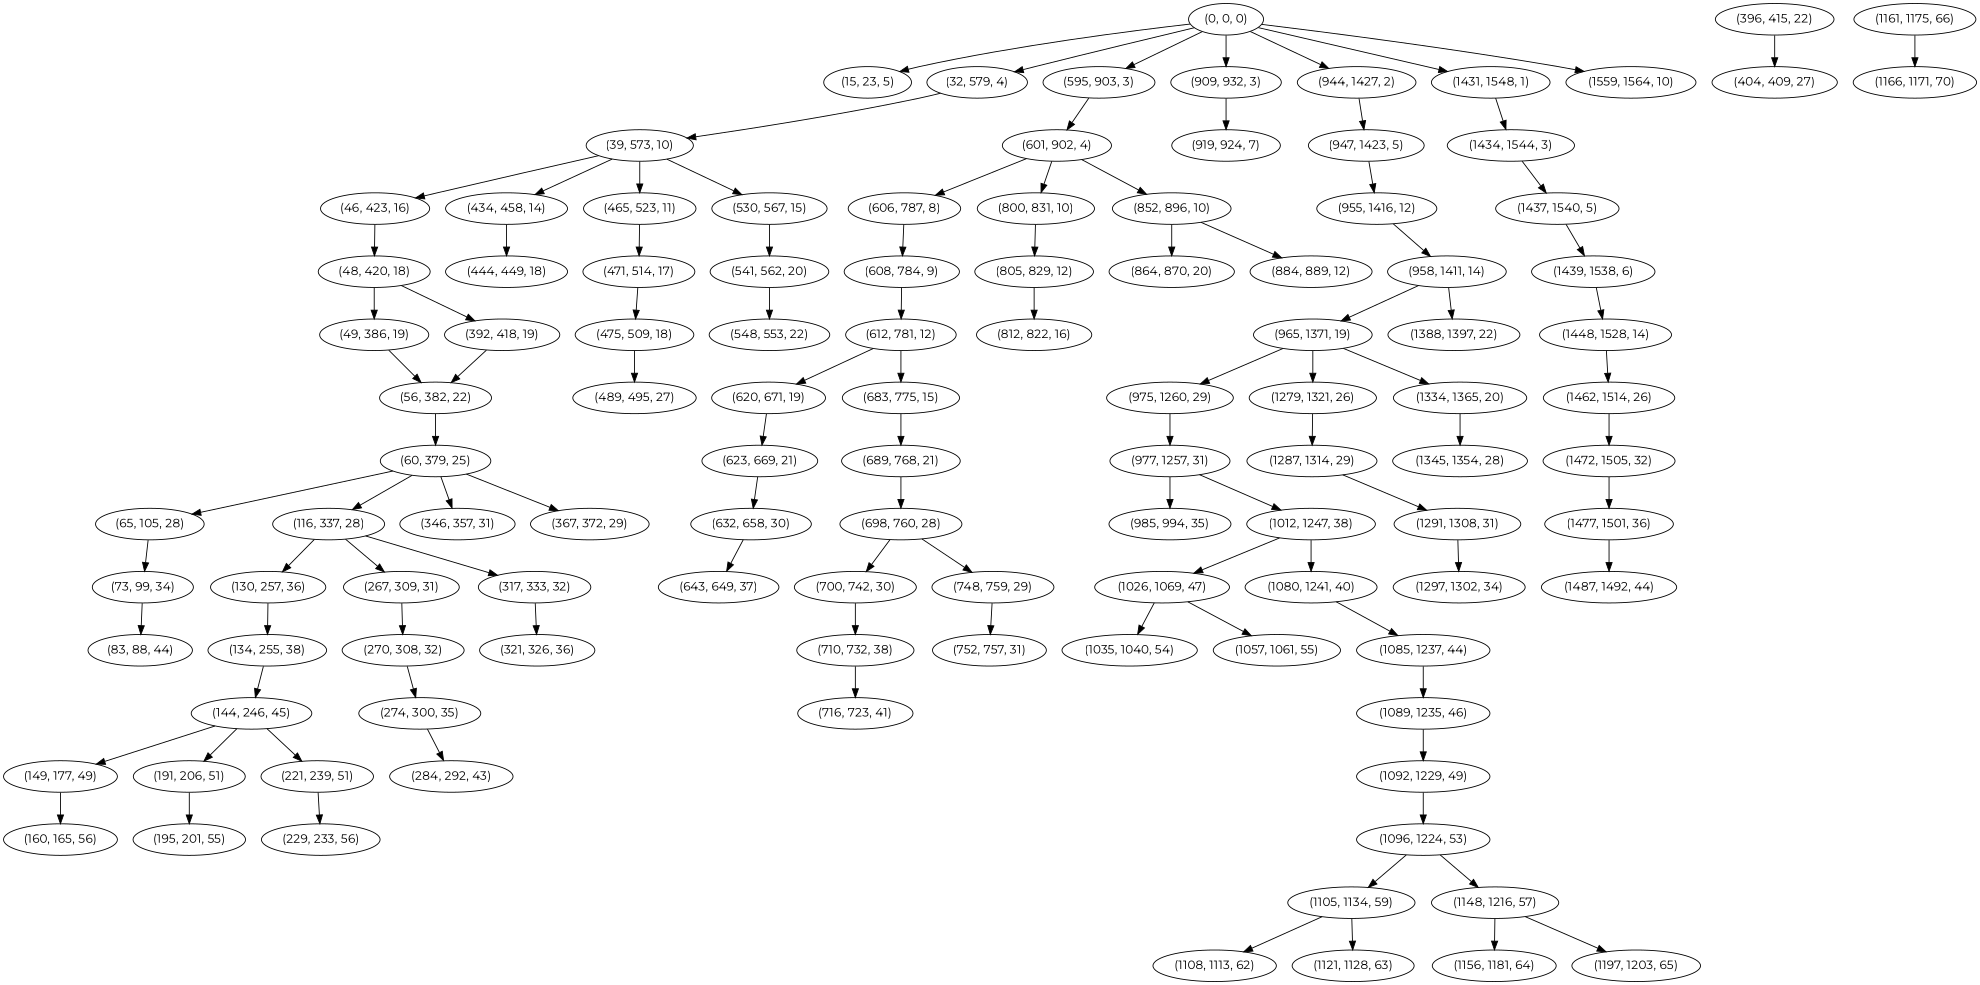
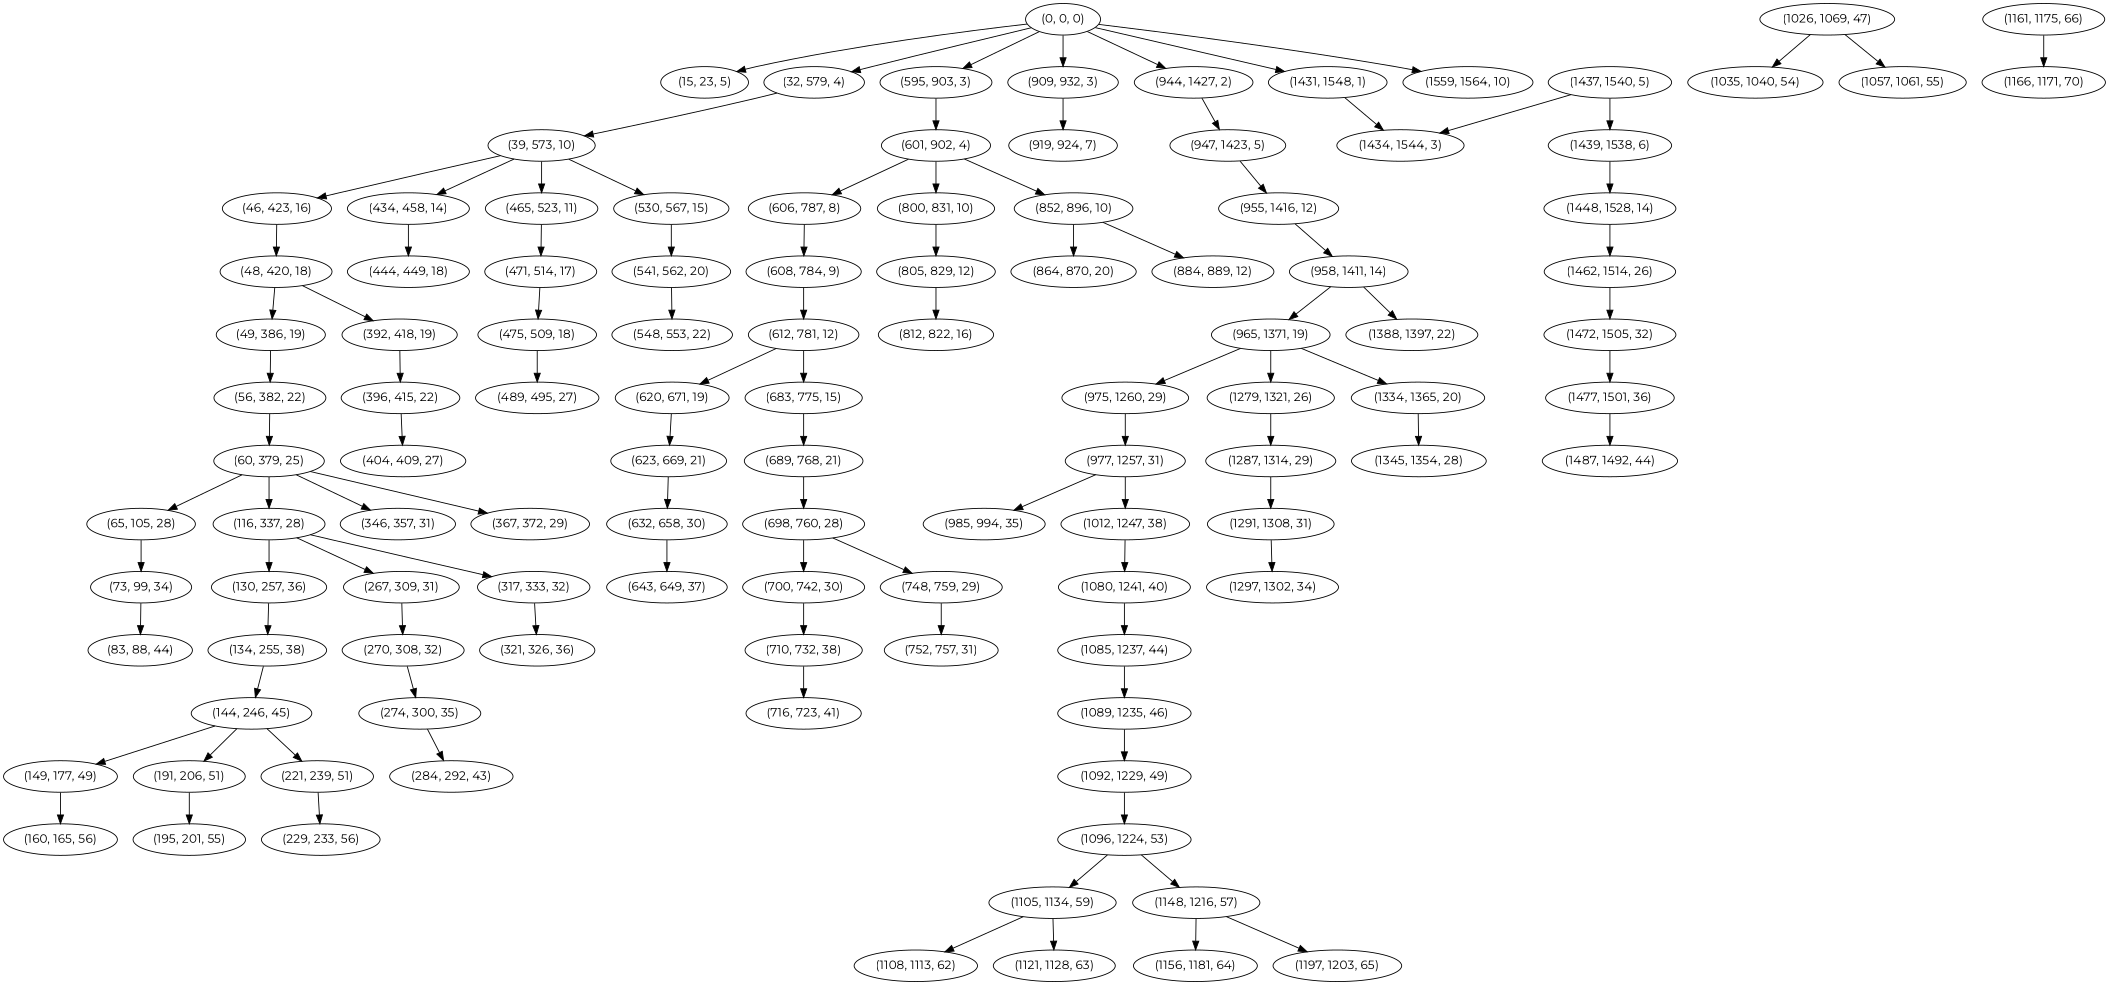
(1531, 174) -> (1510, 113)
(472, 363) -> (400, 362)
(1241, 554) -> none
